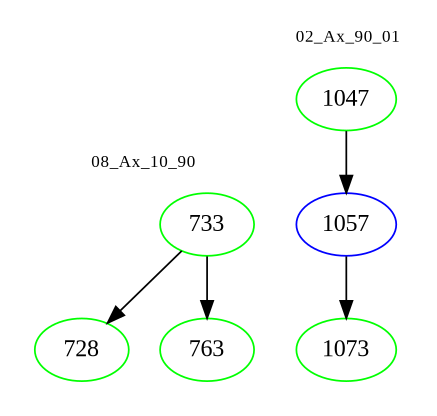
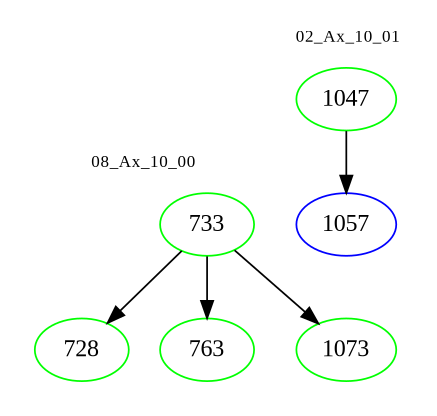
(349, 37) -> (349, 37)
(144, 163) -> (144, 163)
(346, 279) -> (257, 270)
